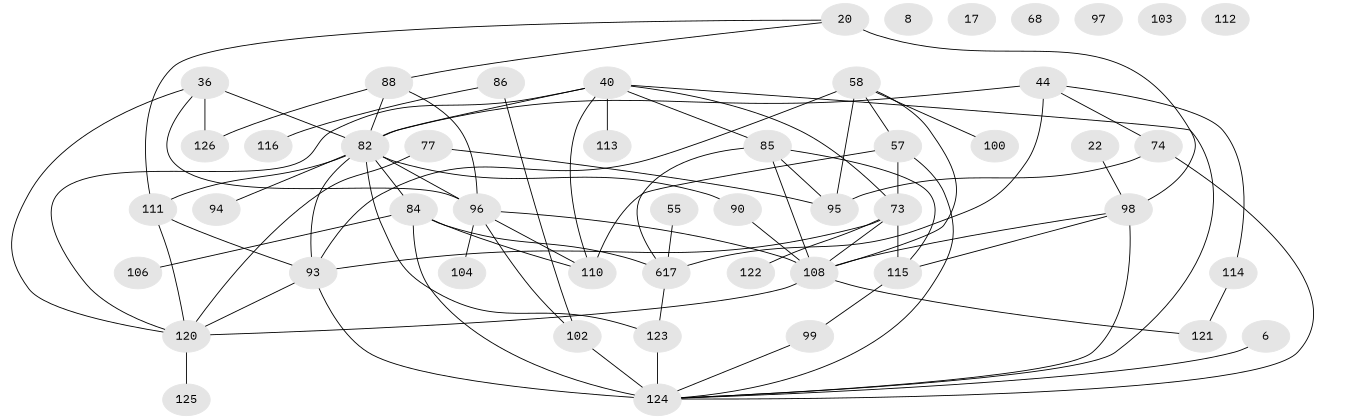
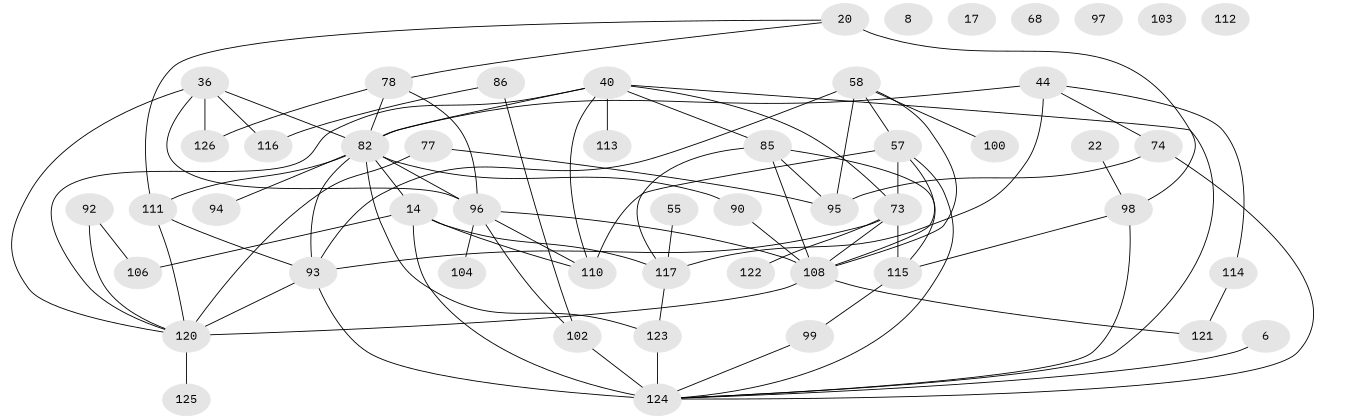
(389, 83) -> (389, 83)
none -> (237, 114)
none -> (90, 210)
(414, 210) -> (414, 210)
(970, 236) -> (917, 233)
(666, 273) -> (666, 273)
